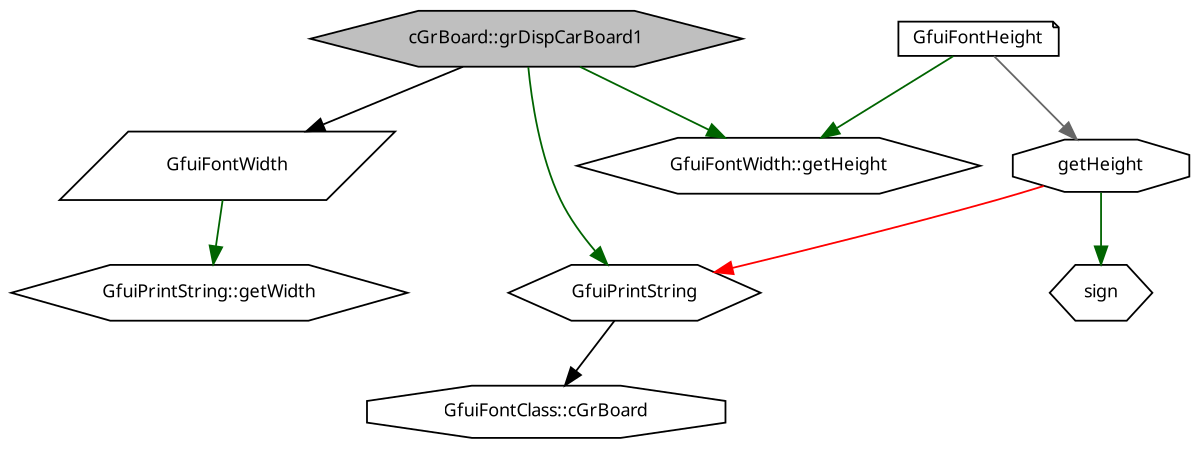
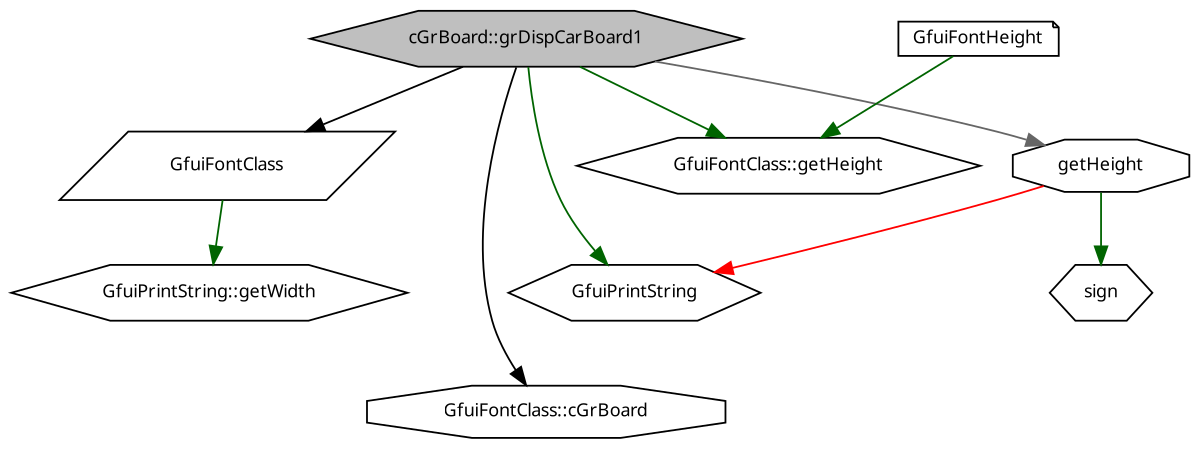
(1029, 91) -> (842, 97)
(227, 166) -> (227, 166)
(779, 166) -> (779, 166)
(595, 346) -> (484, 220)
